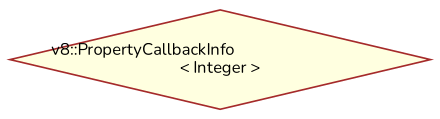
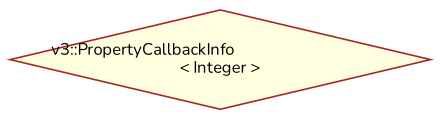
(220, 60) -> (220, 60)
